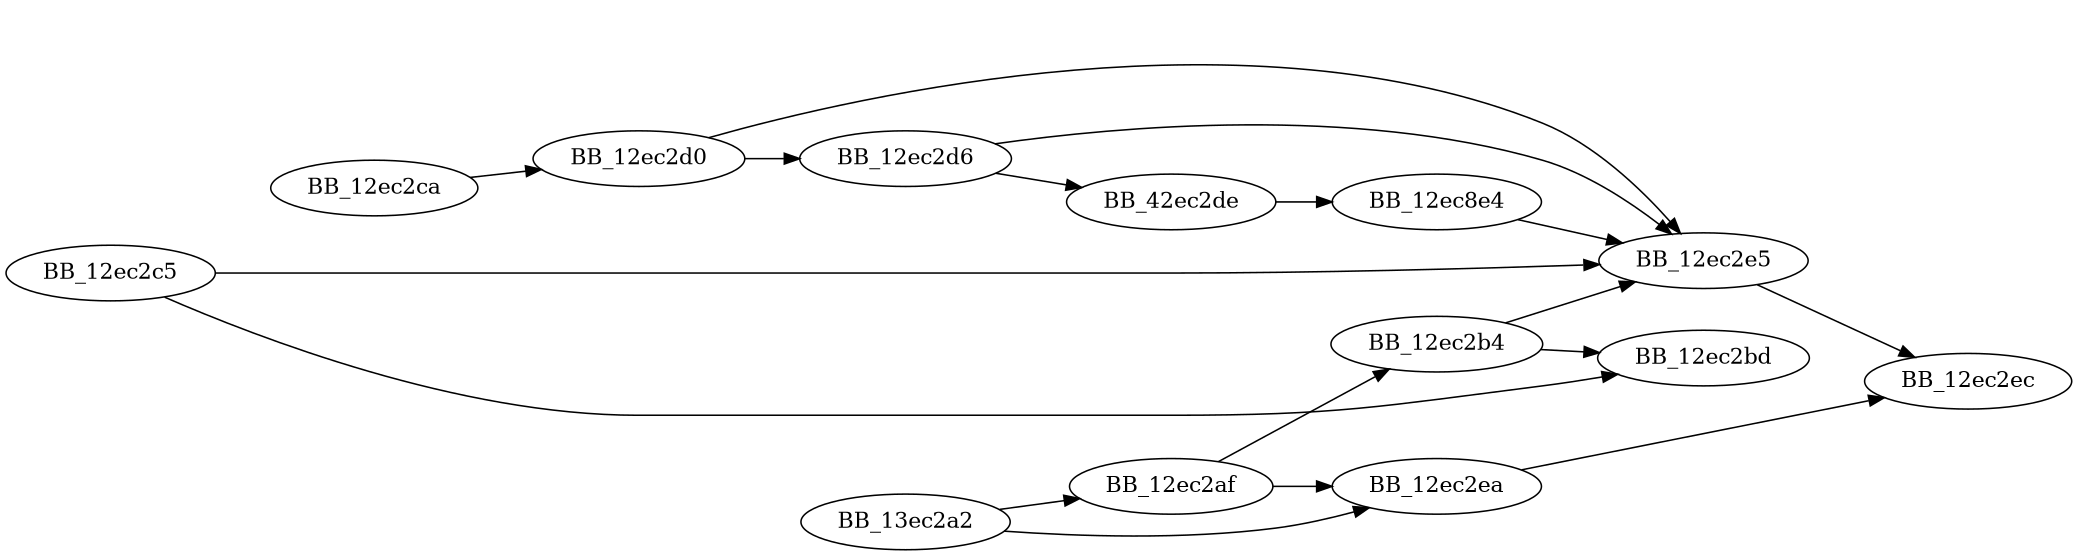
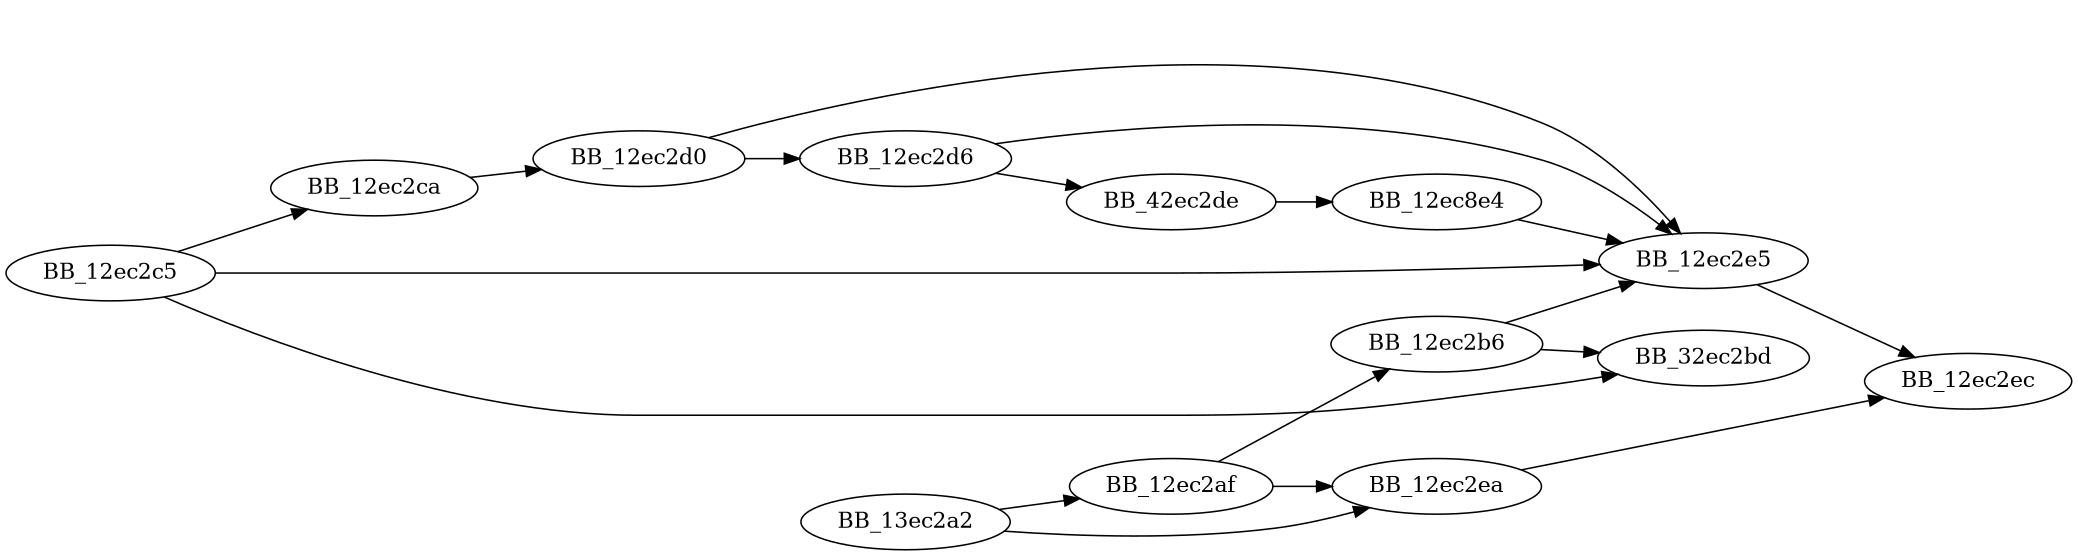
none -> (235, 233)
(1437, 344) -> (1437, 344)
(1704, 358) -> (1704, 358)
